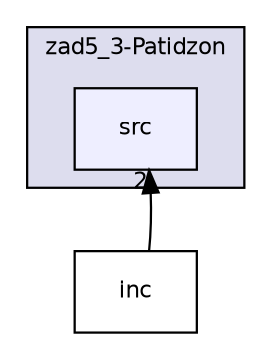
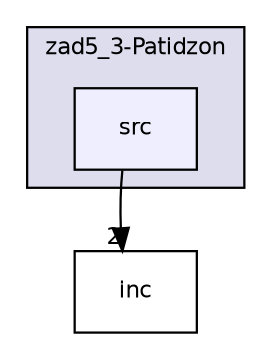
(151, 222) -> (121, 202)
